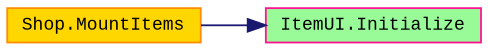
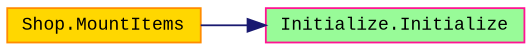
(373, 25) -> (395, 25)
